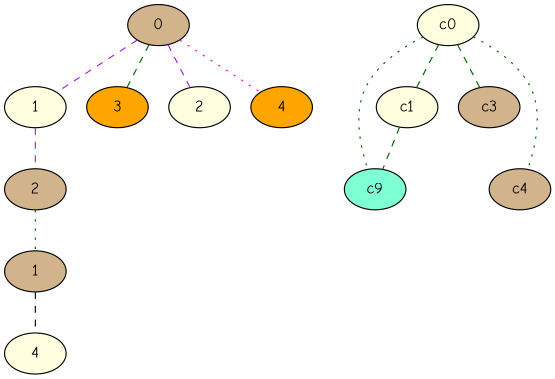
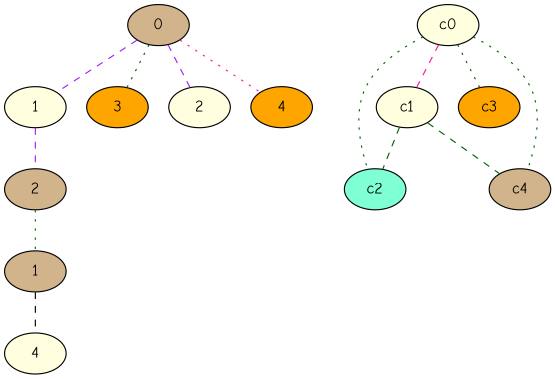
(138, 66) -> (138, 66)
(428, 66) -> (428, 66)
(469, 66) -> (469, 66)
(489, 107) -> (489, 107)
none -> (464, 148)
(375, 189) -> (375, 189)
